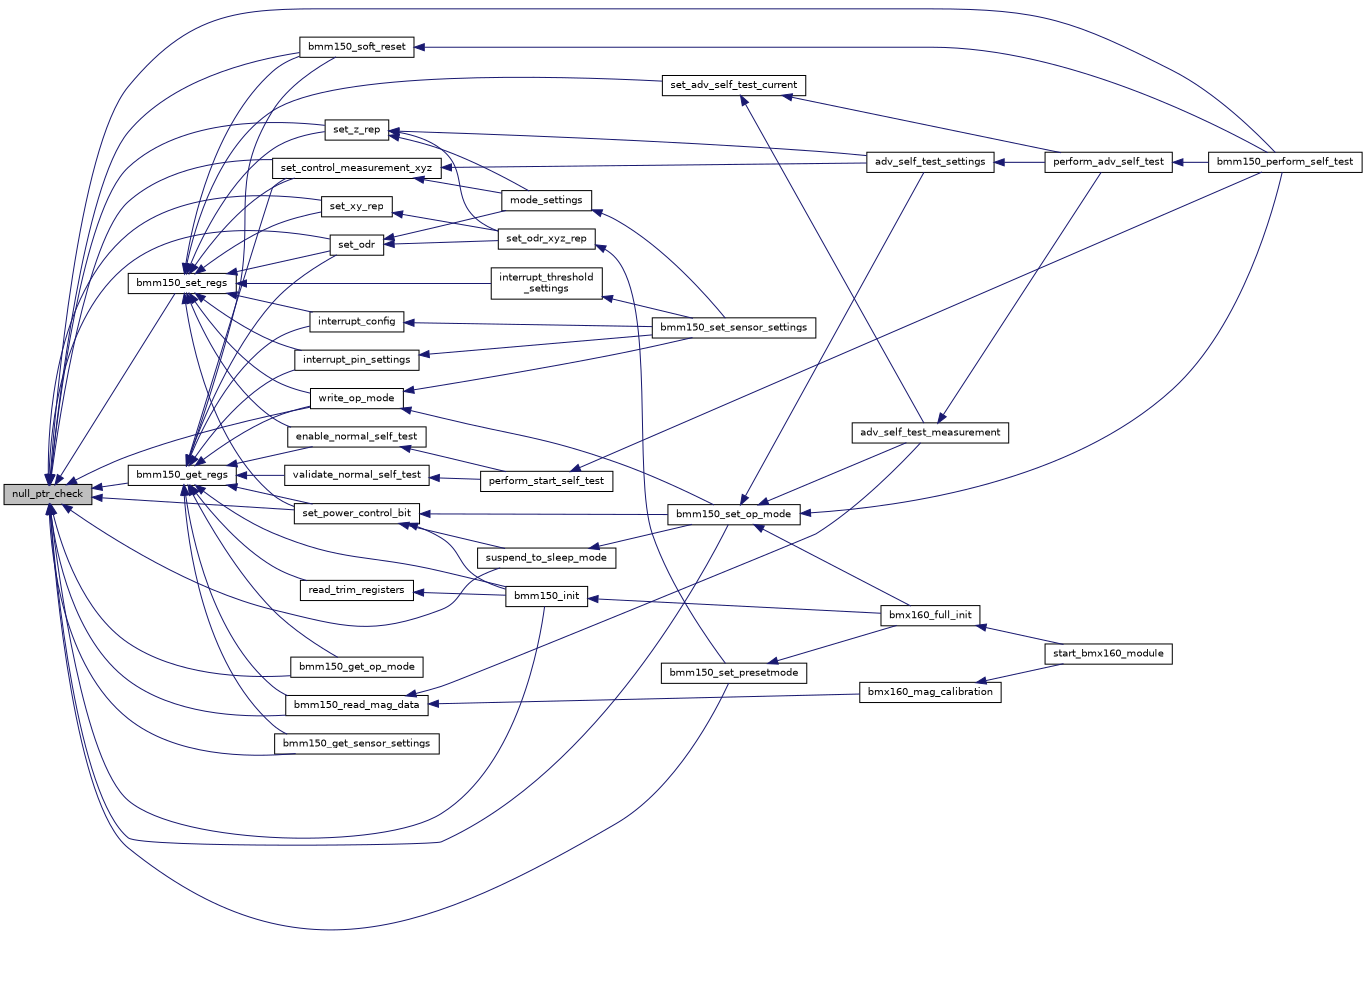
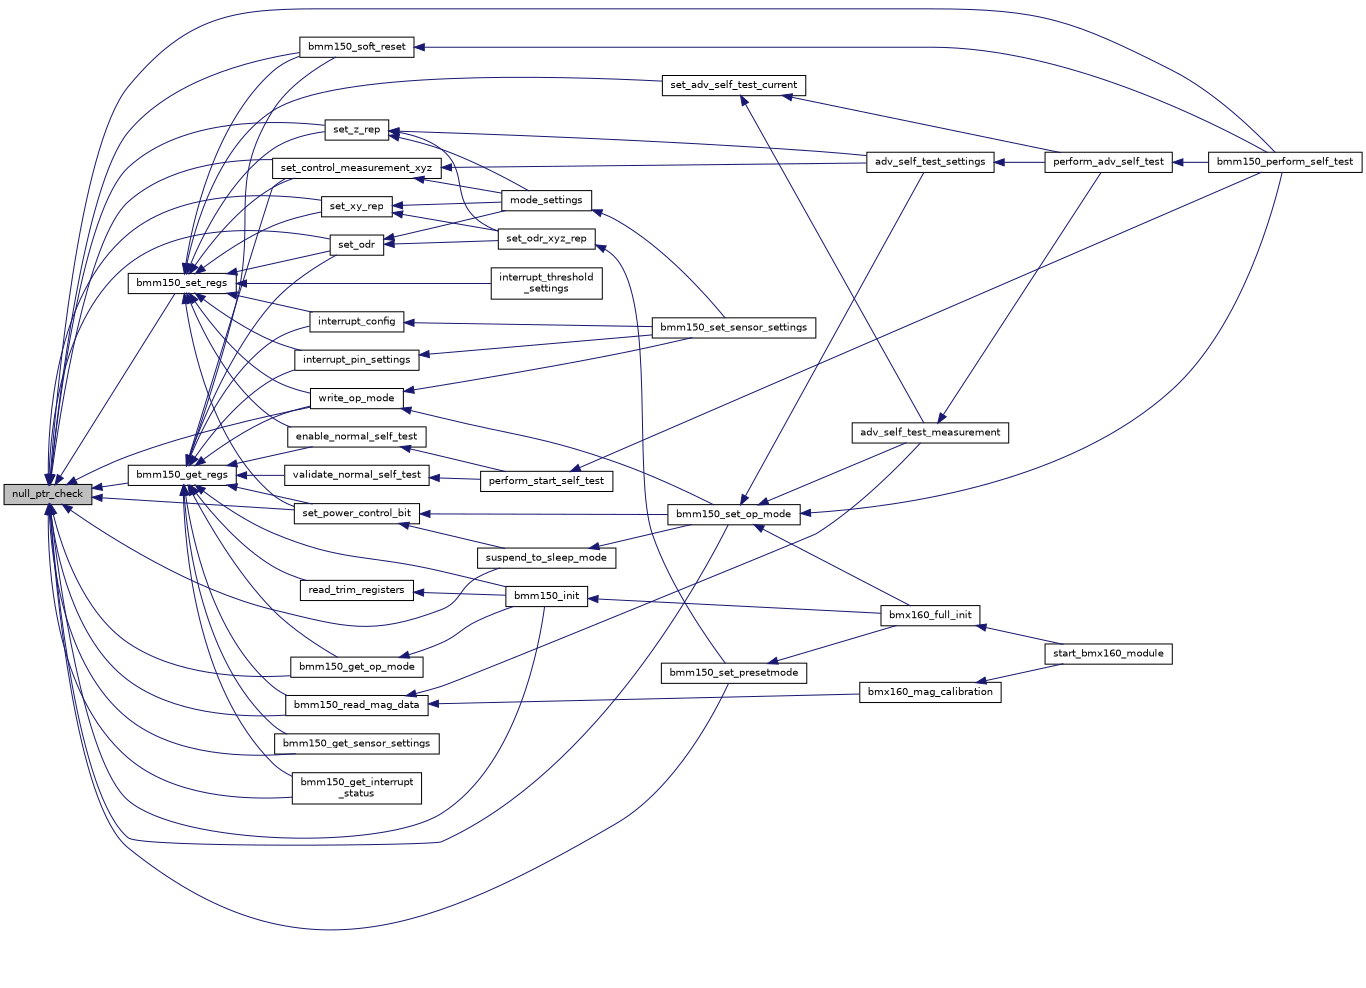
none -> (452, 204)
(653, 309) -> none
(460, 559) -> (462, 631)
none -> (357, 788)
